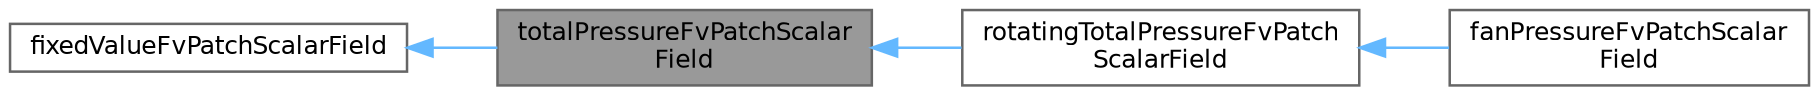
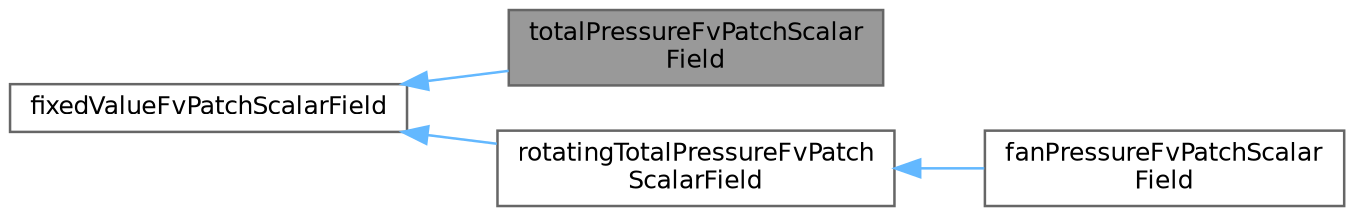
(930, 48) -> (462, 139)
